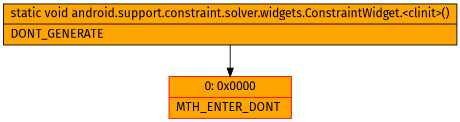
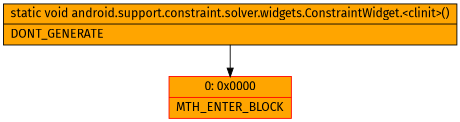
(228, 107) -> (230, 107)
